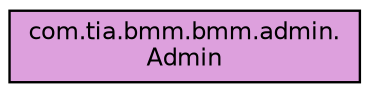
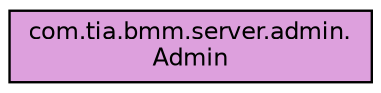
(185, 46) -> (191, 46)
